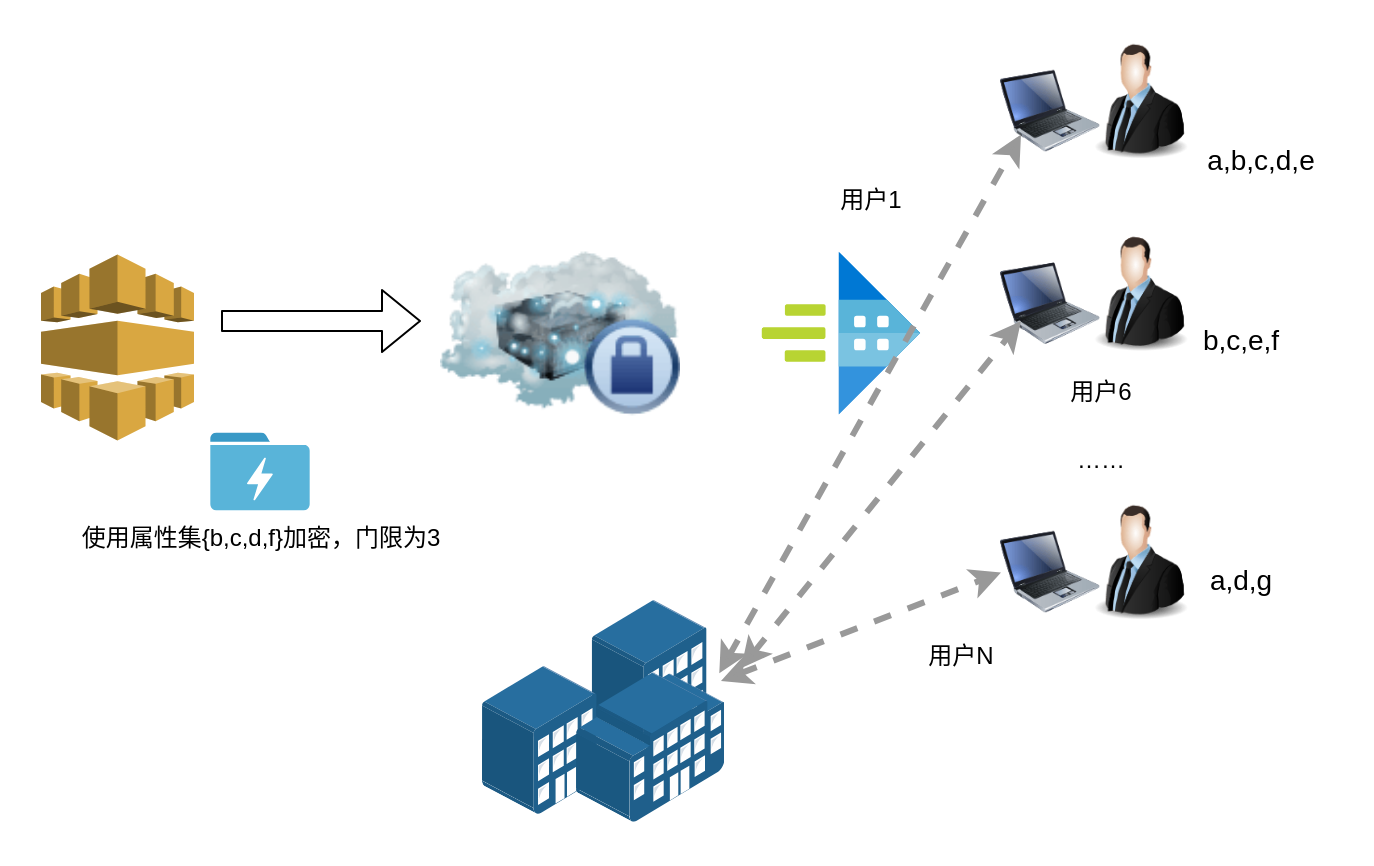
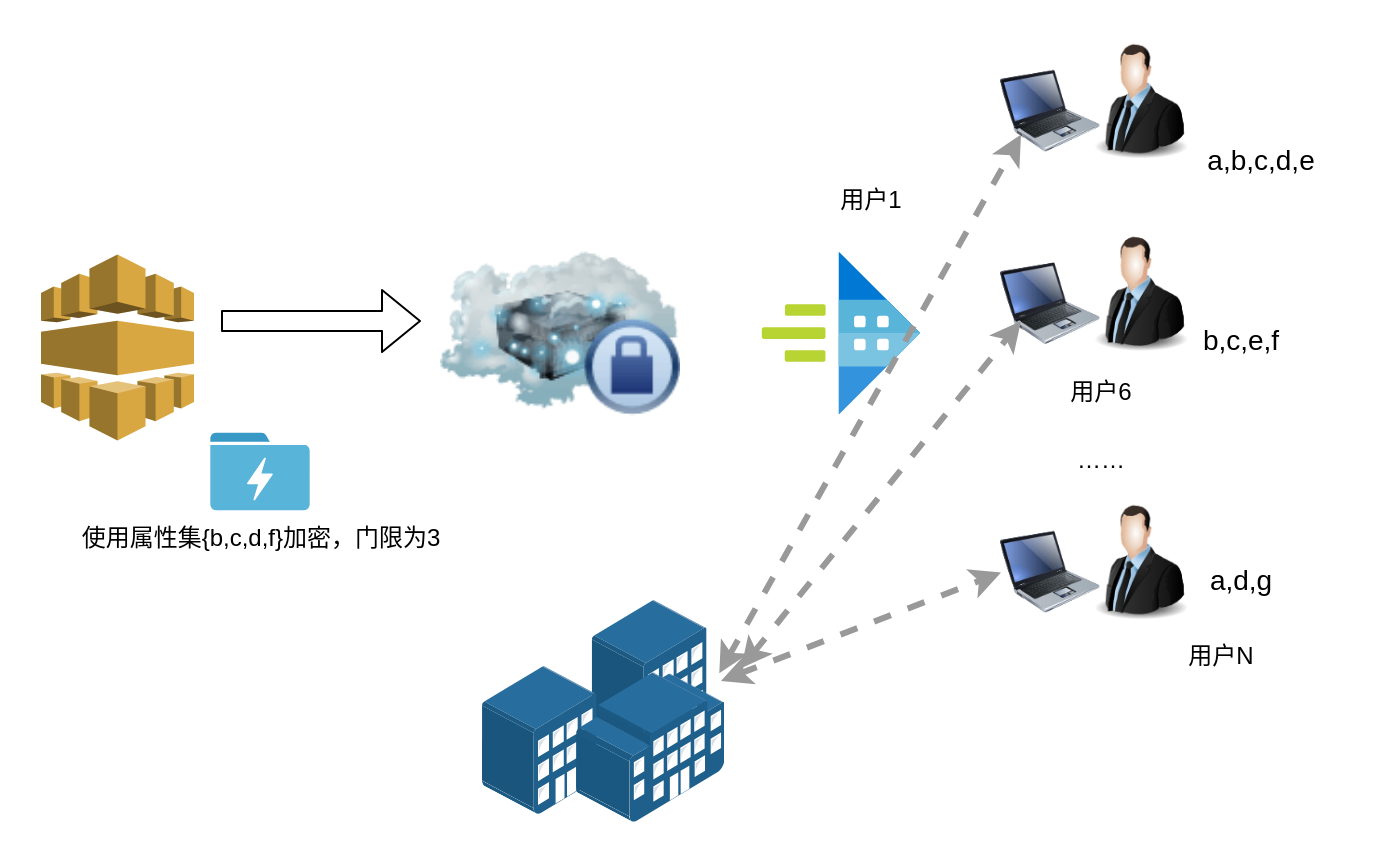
(961, 656) -> (1221, 656)
